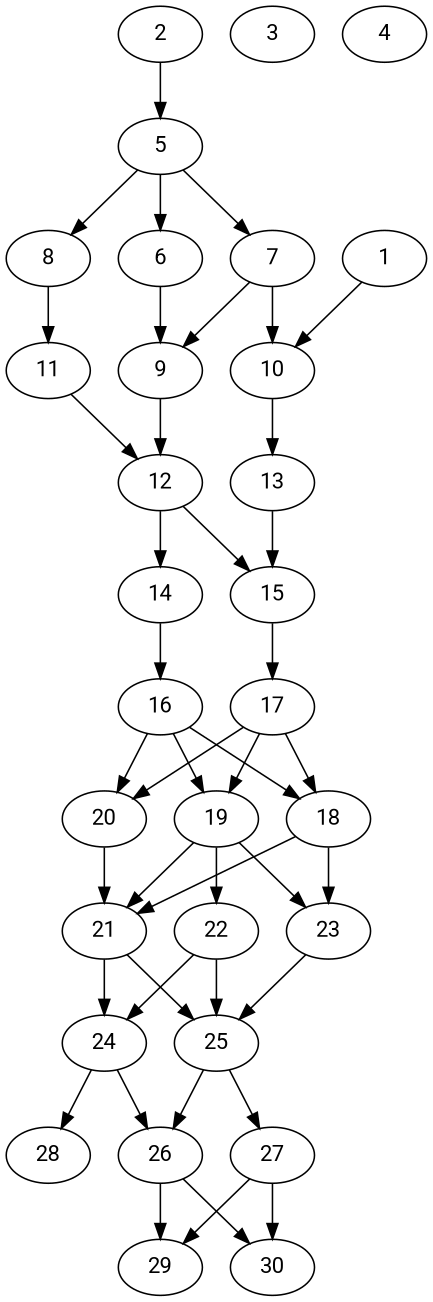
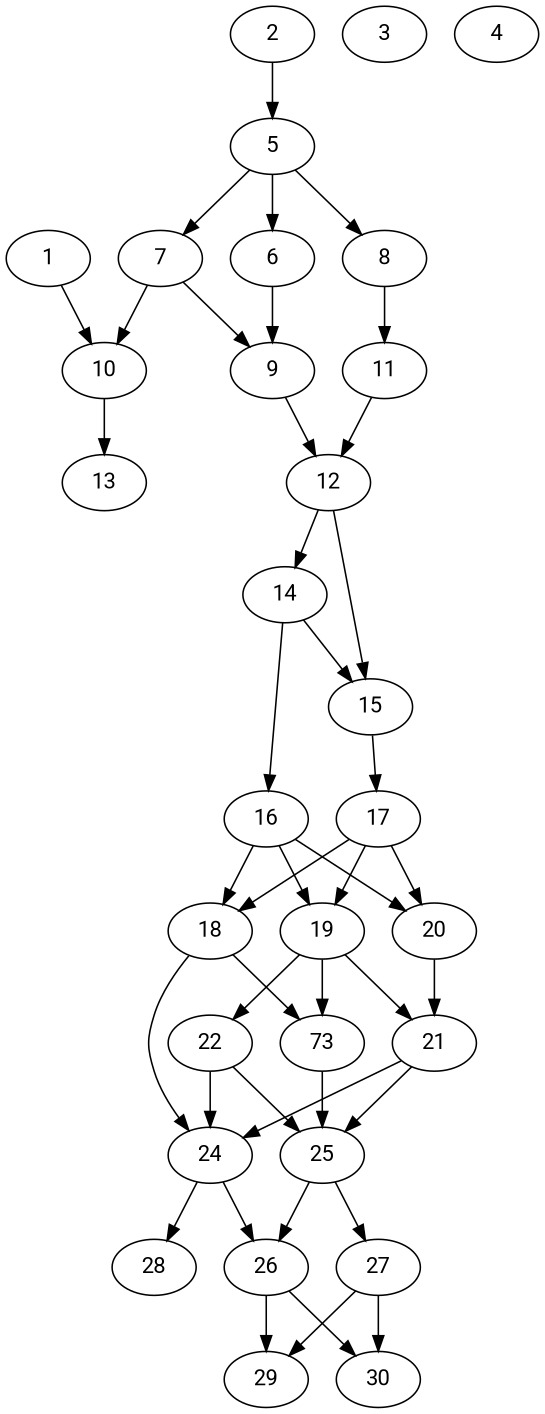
(272, 531) -> (323, 645)
(227, 870) -> (149, 1035)
(329, 931) -> (322, 1043)
